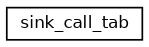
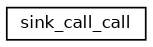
(75, 24) -> (76, 24)
